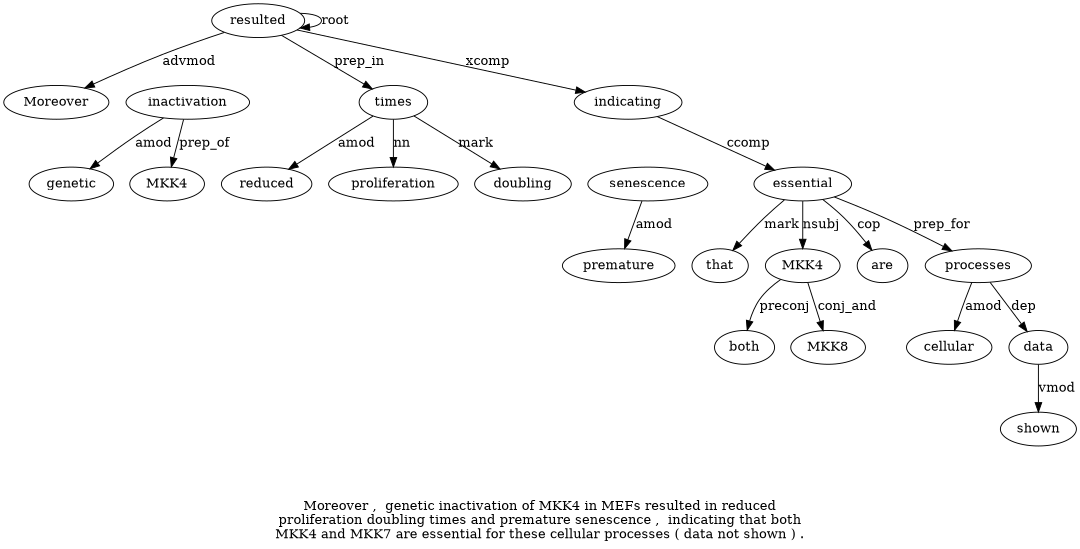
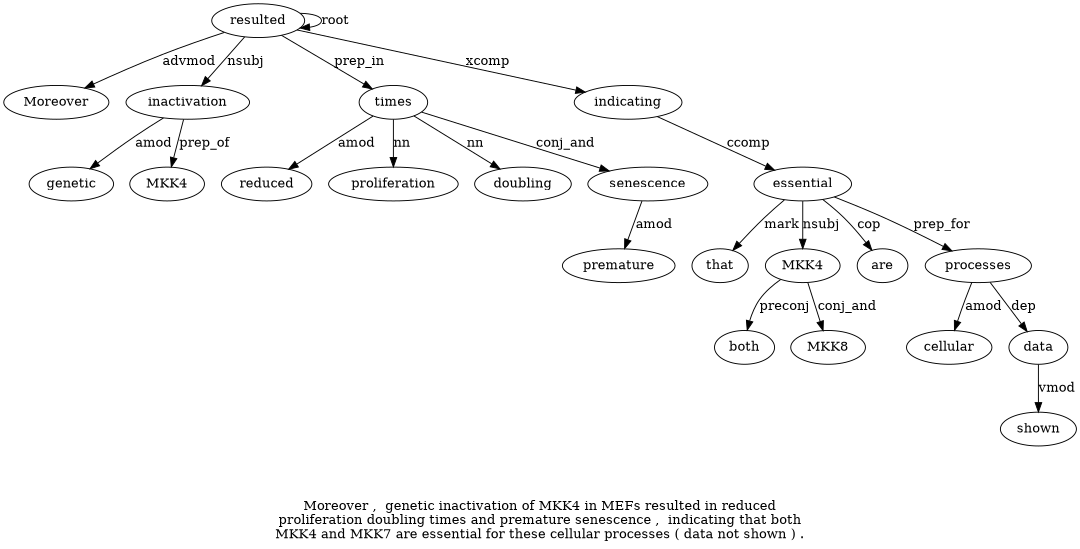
none -> (226, 58)
none -> (511, 140)
(476, 143) -> (476, 143)
